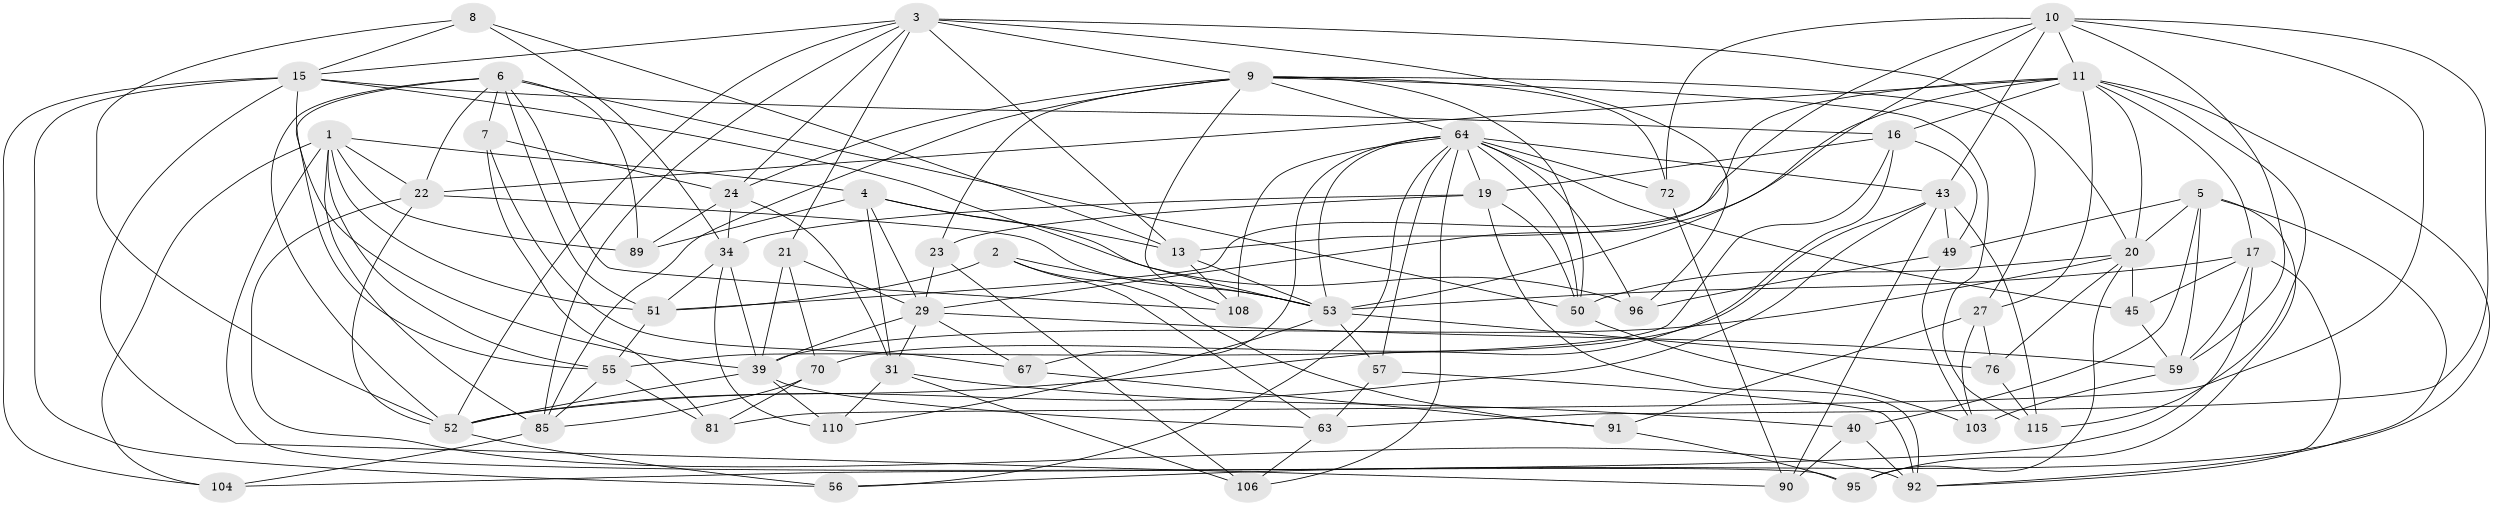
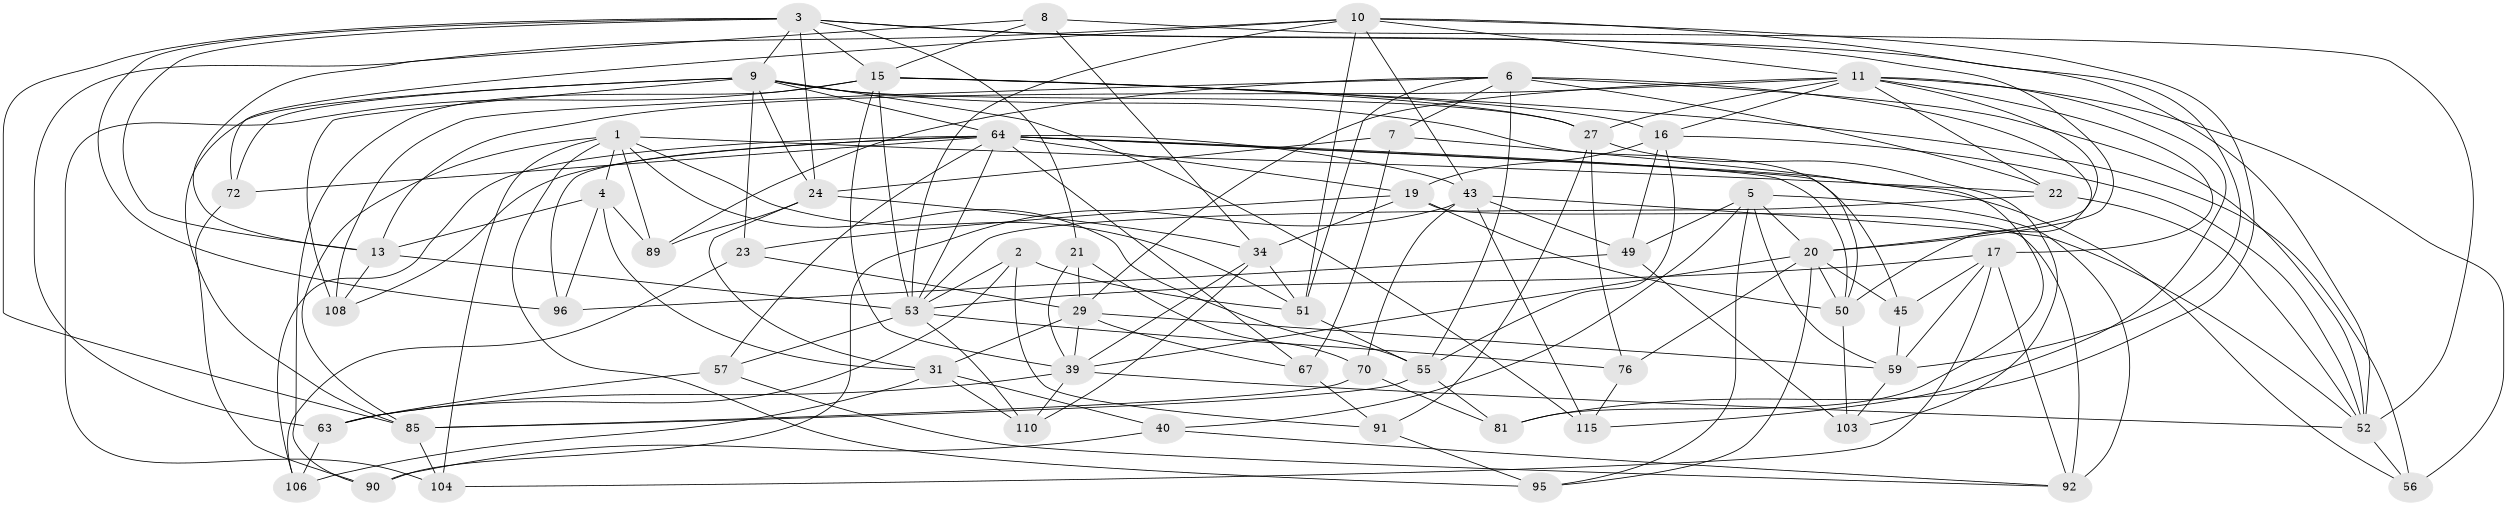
none -> (1238, 90)
(894, 253) -> none
(1122, 458) -> none
